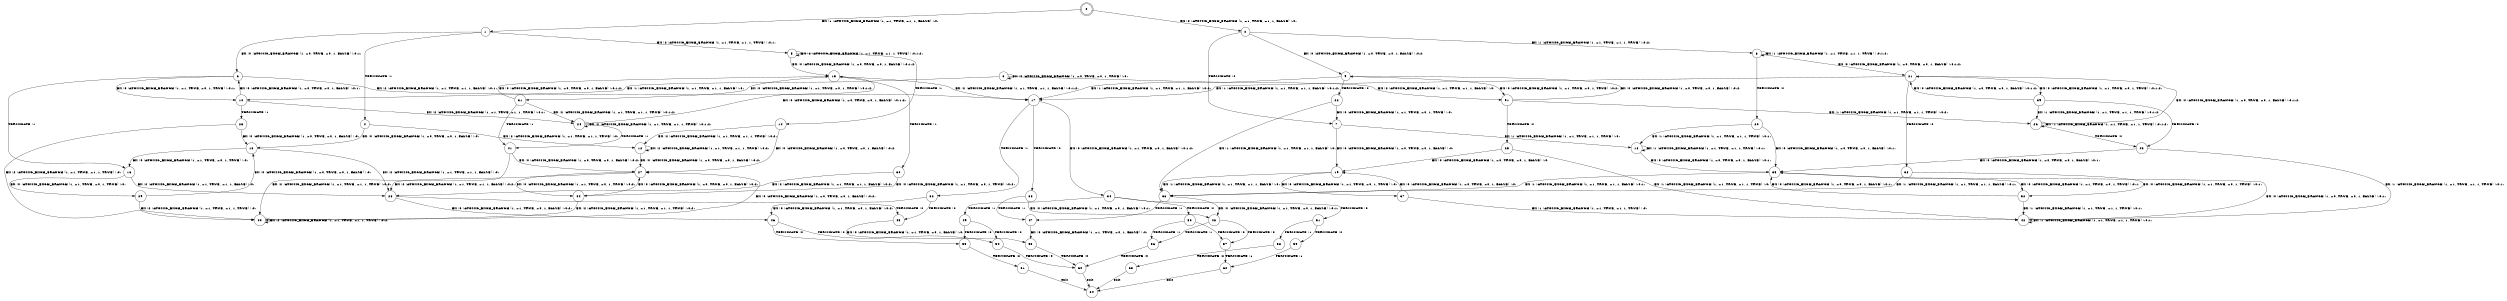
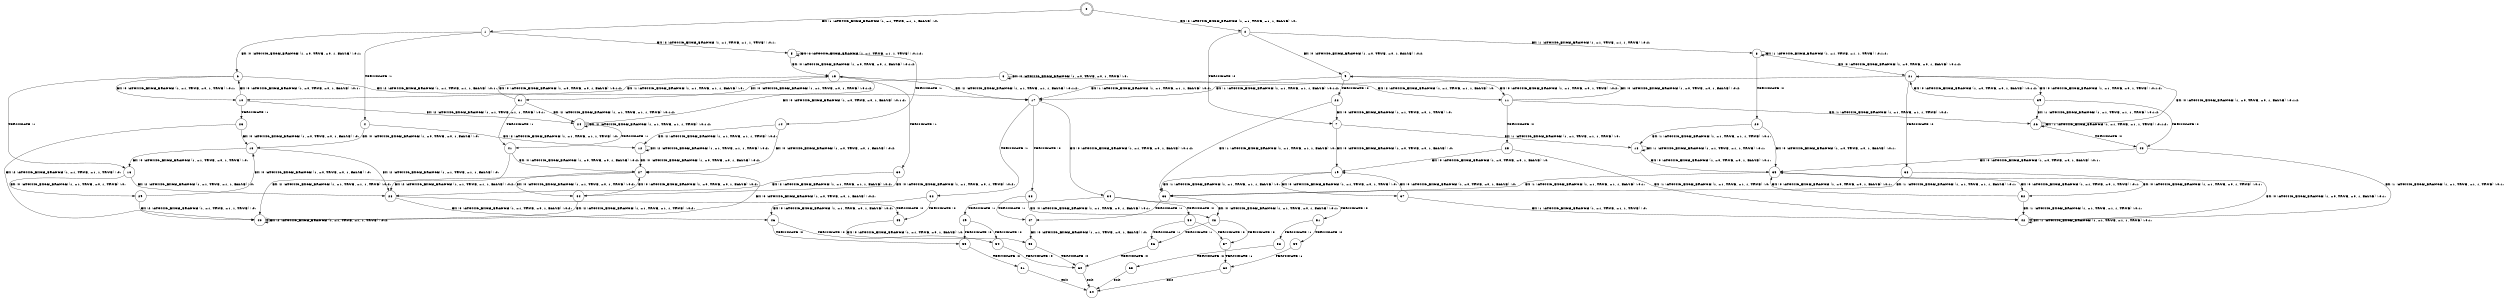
(1507, 100) -> (1507, 100)
